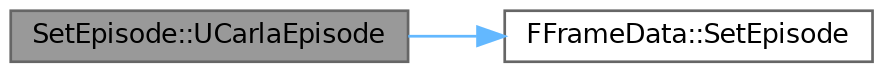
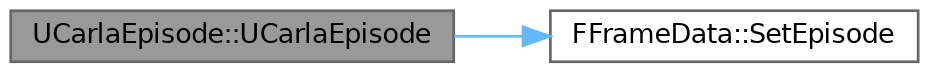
(209, 36) -> (232, 36)
